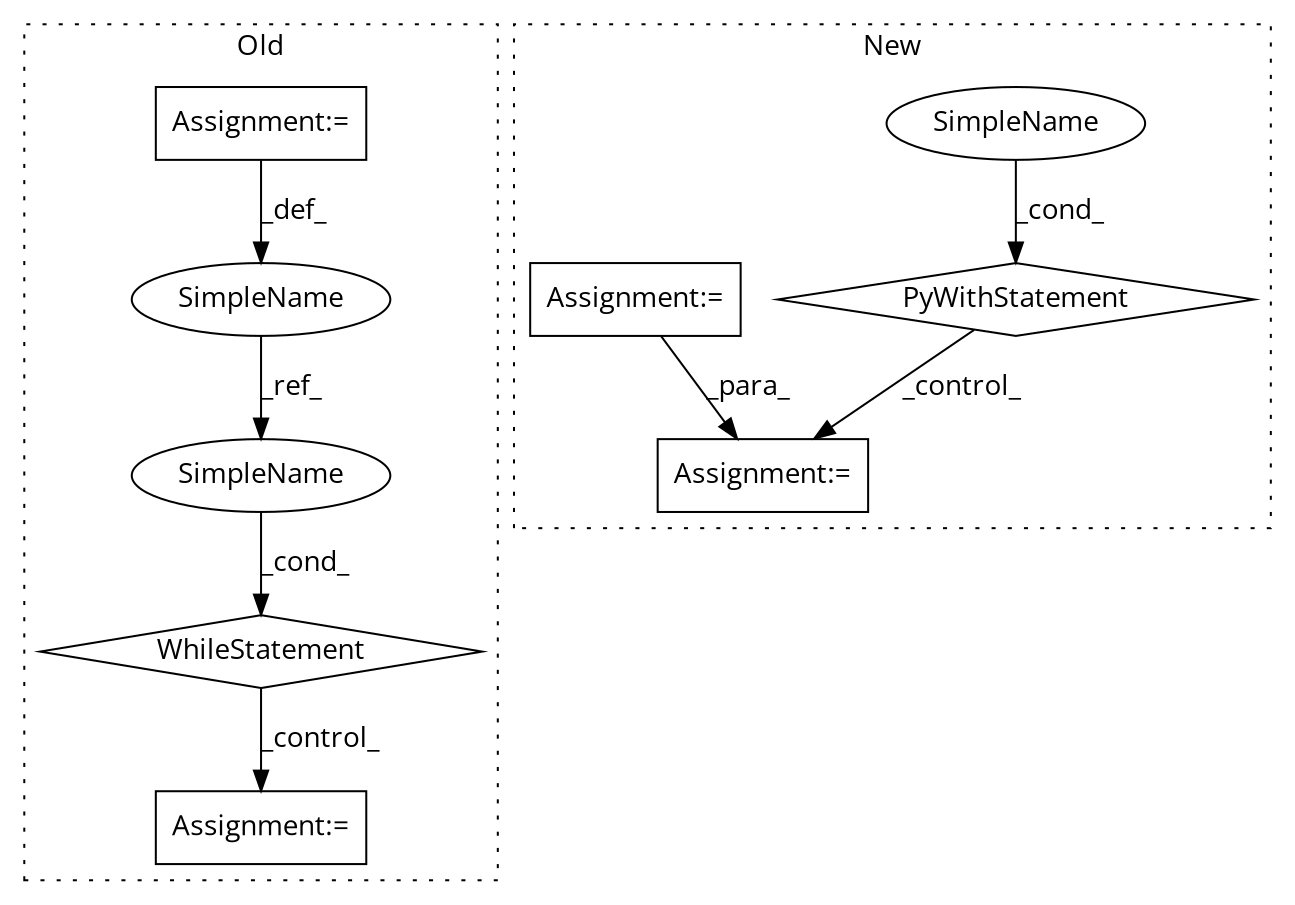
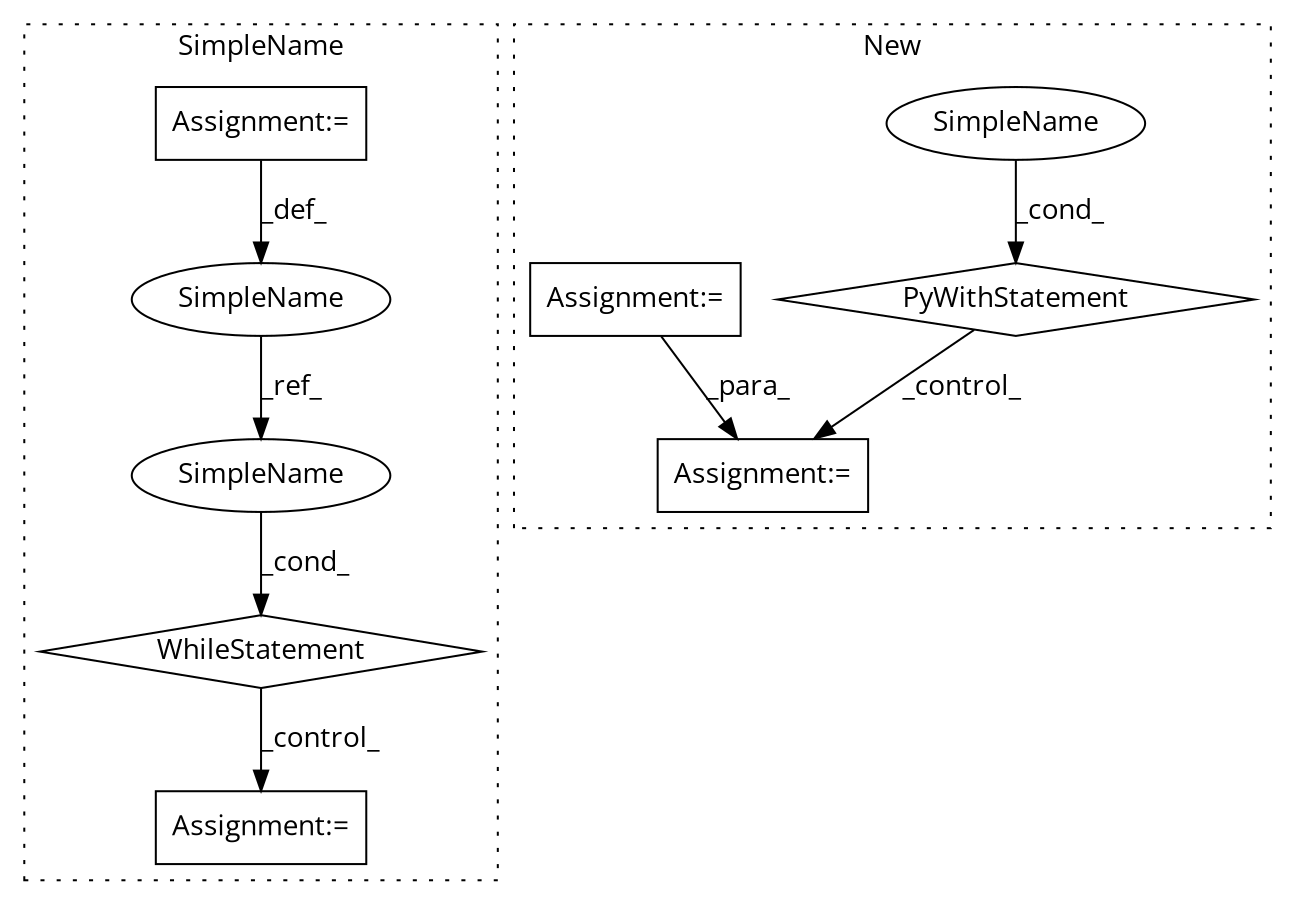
(261, 48) -> (261, 48)
